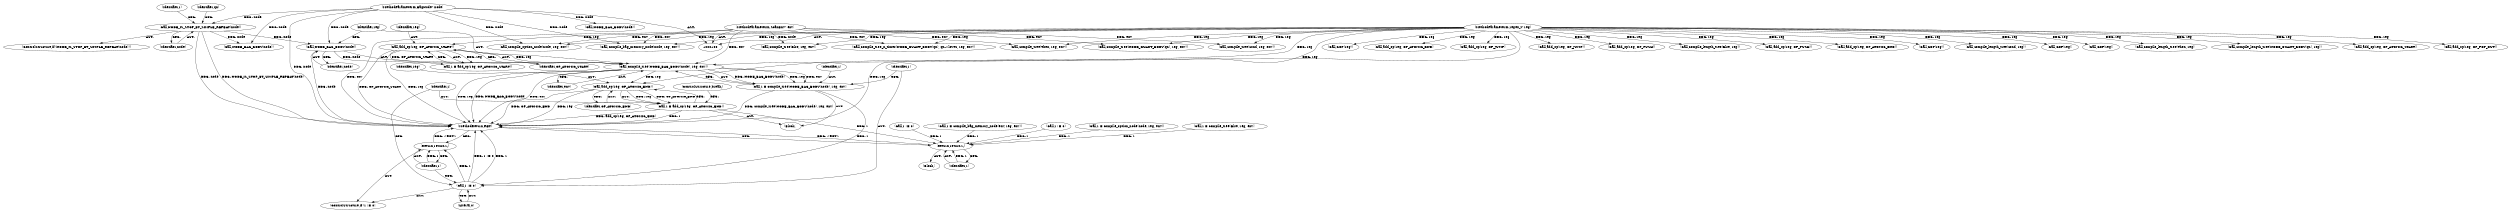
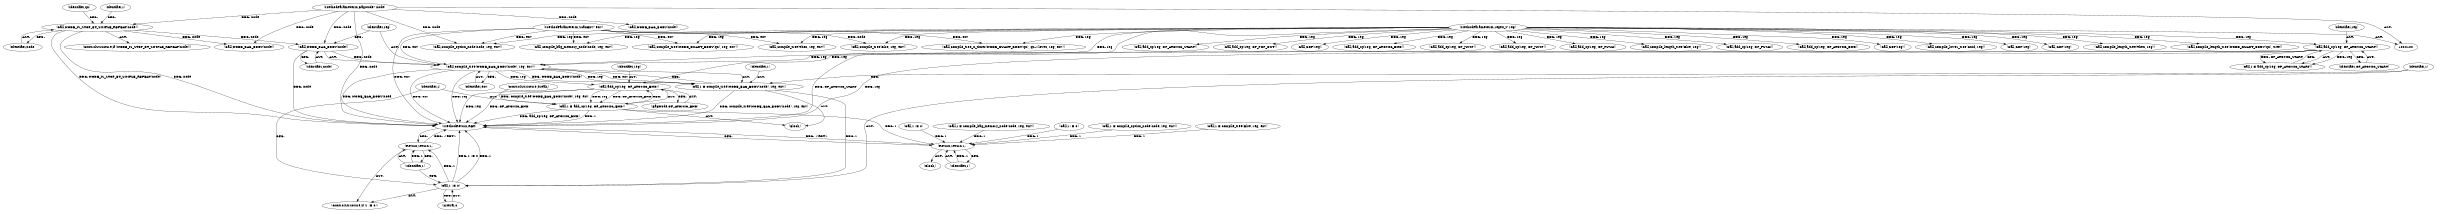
(525, 27) -> none
(731, 32) -> none
(1247, 47) -> none
(1996, 47) -> (1956, 47)
(2275, 47) -> (2235, 47)
(876, 67) -> none
(715, 97) -> (545, 97)
(608, 107) -> (675, 107)
(980, 126) -> (991, 126)
